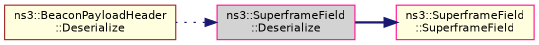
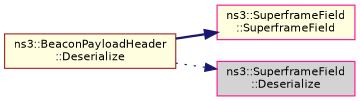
(370, 22) -> (190, 36)
